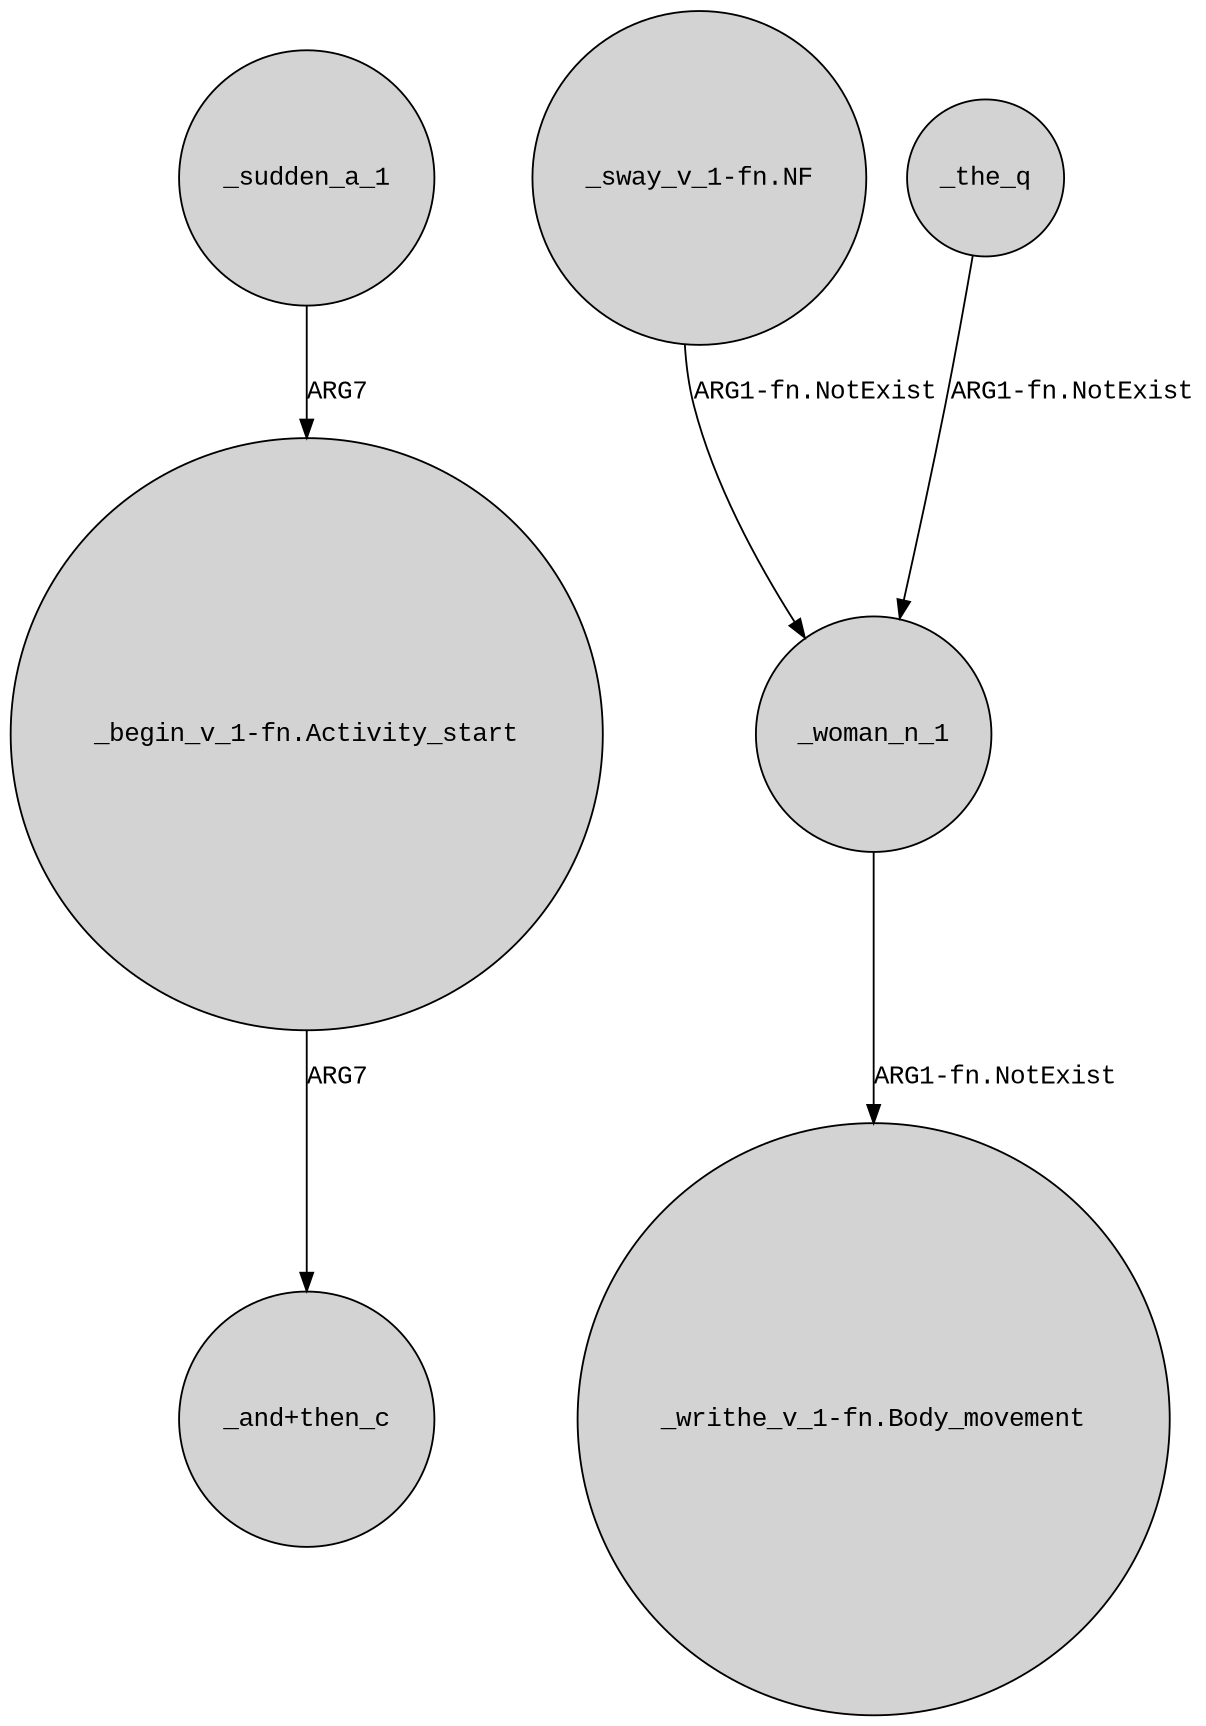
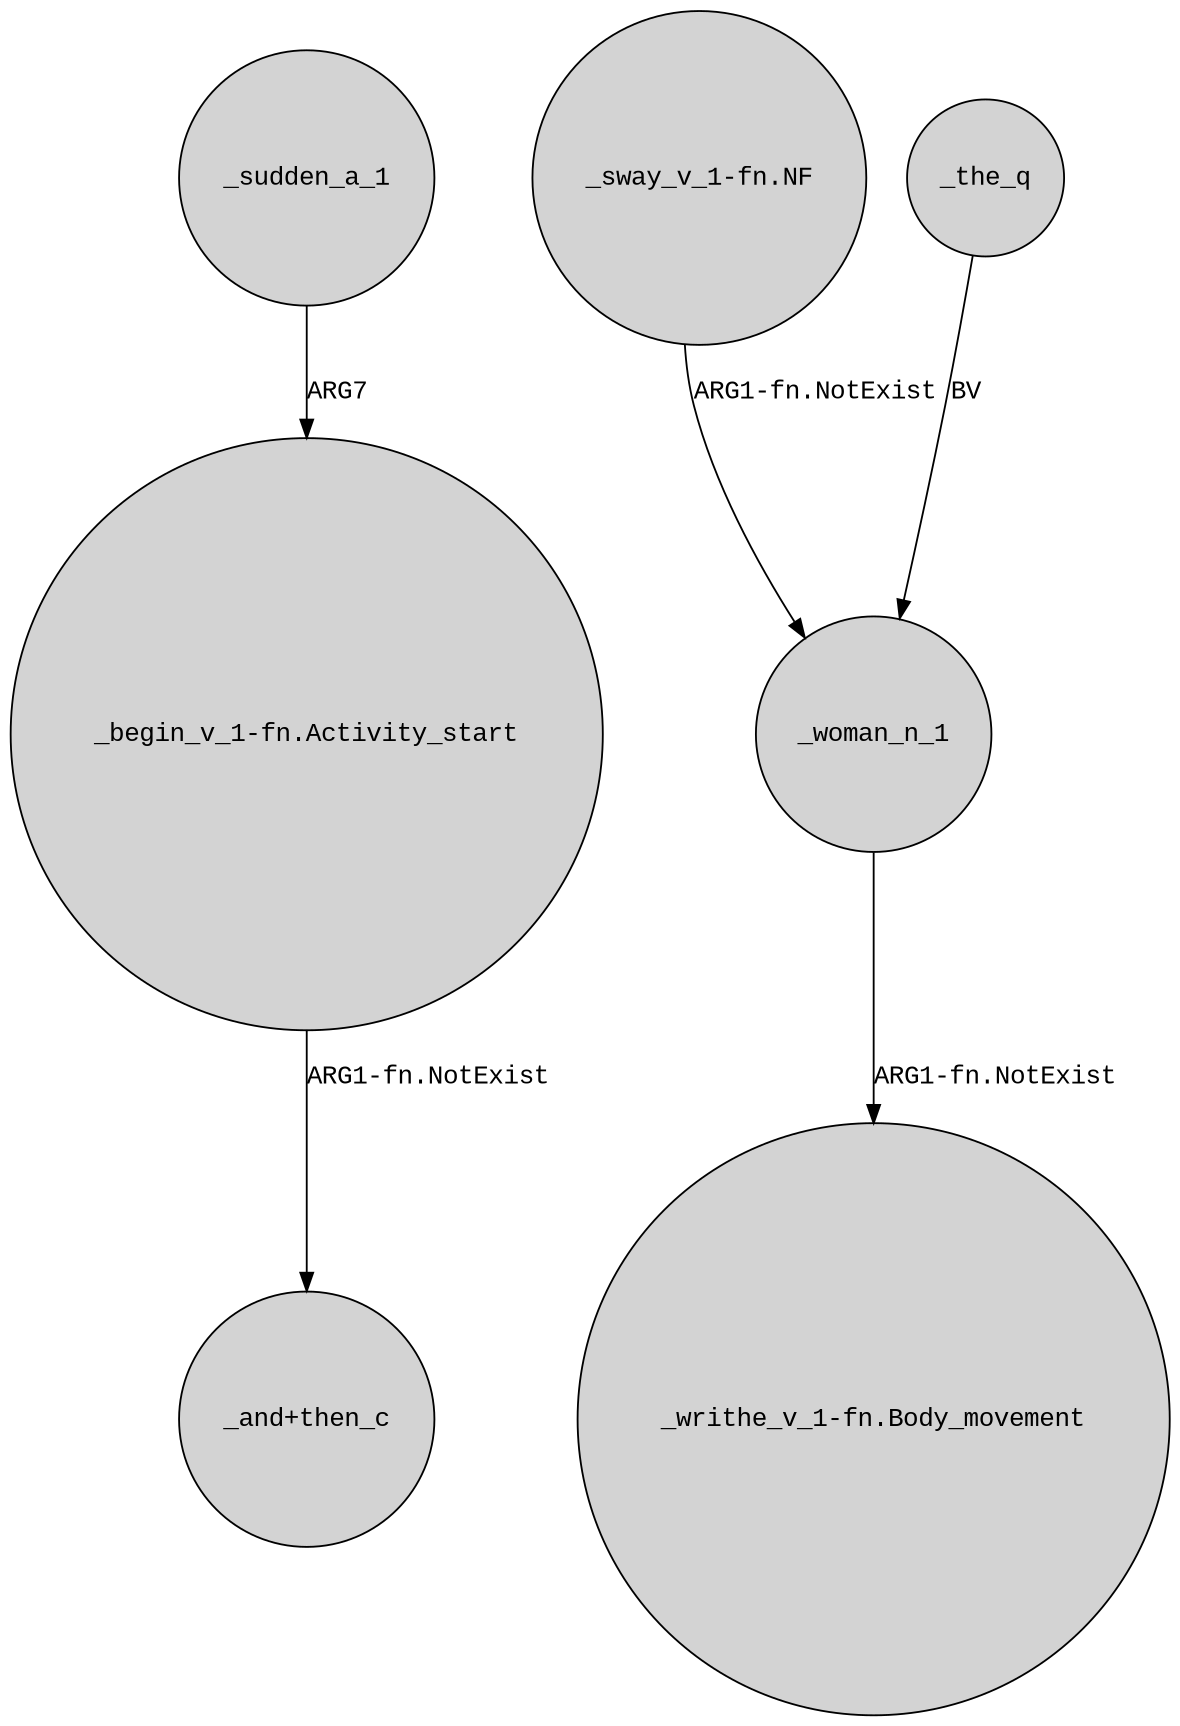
(1073, 392) -> (966, 392)
(338, 1077) -> (429, 1077)
